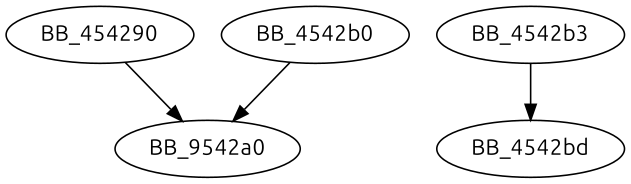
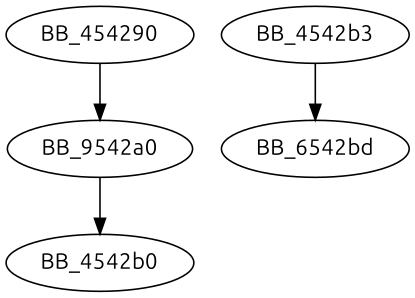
(267, 86) -> (100, 198)
(531, 149) -> (315, 149)
